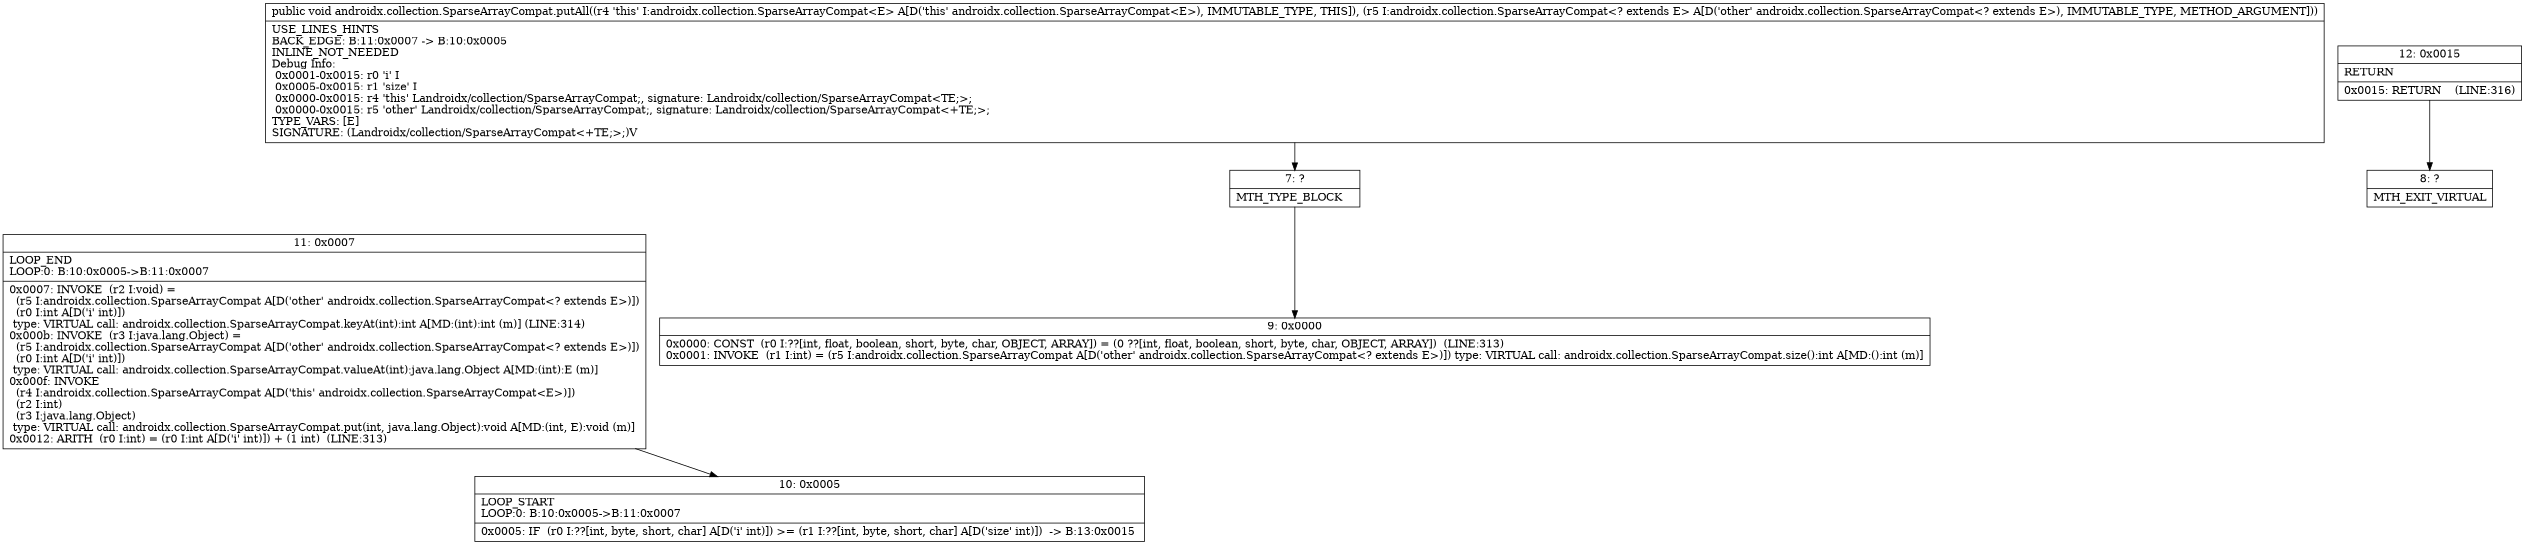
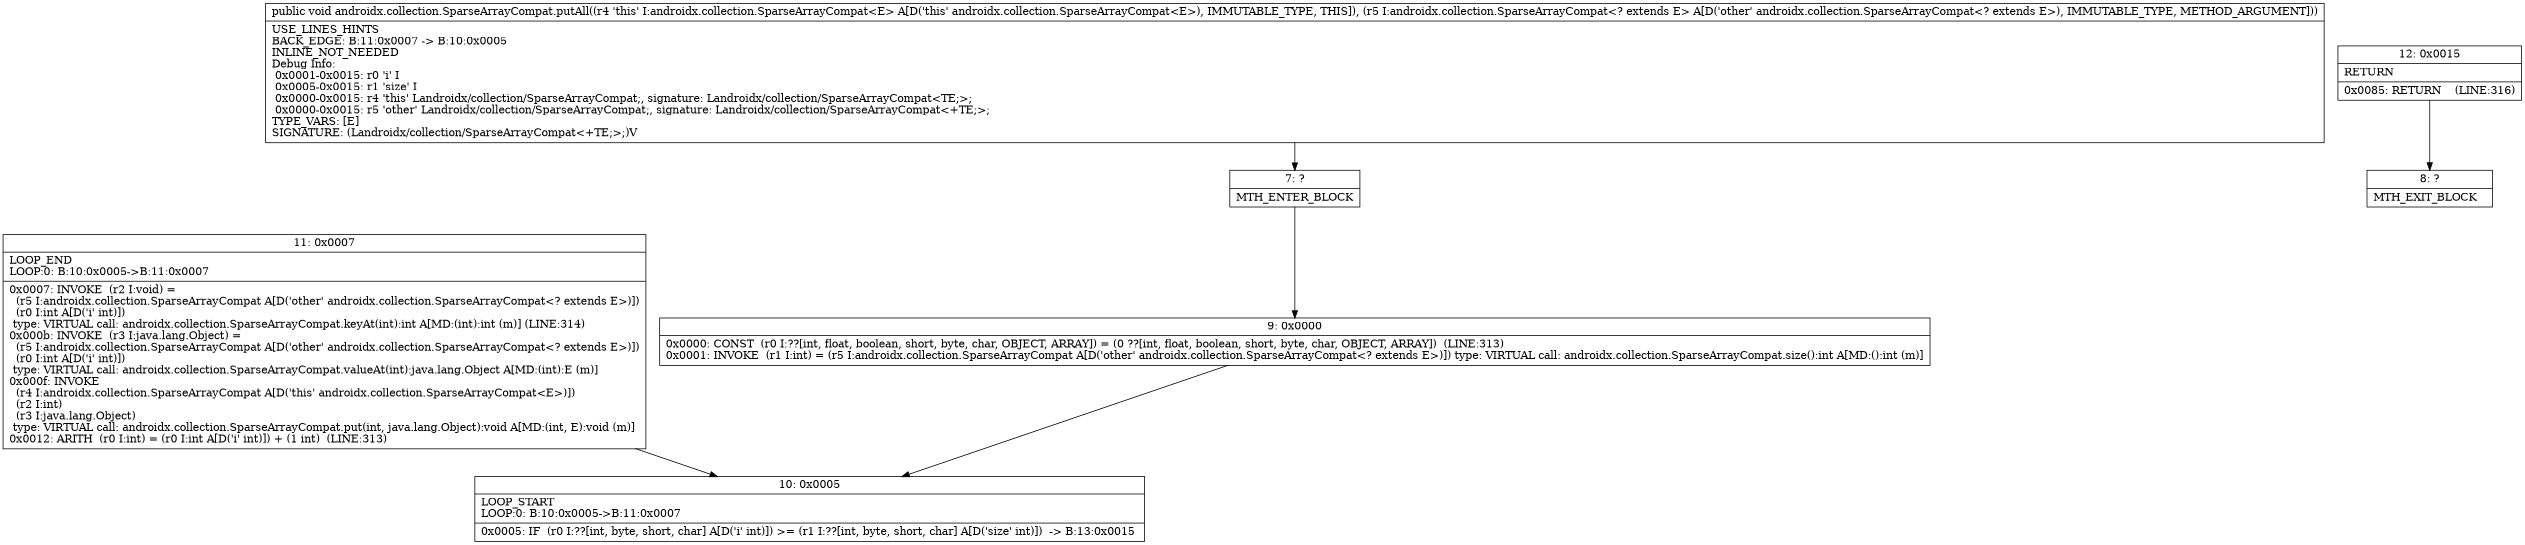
(2430, 91) -> (2430, 91)
(1289, 197) -> (1295, 197)
(2430, 197) -> (2425, 197)
none -> (1069, 420)
